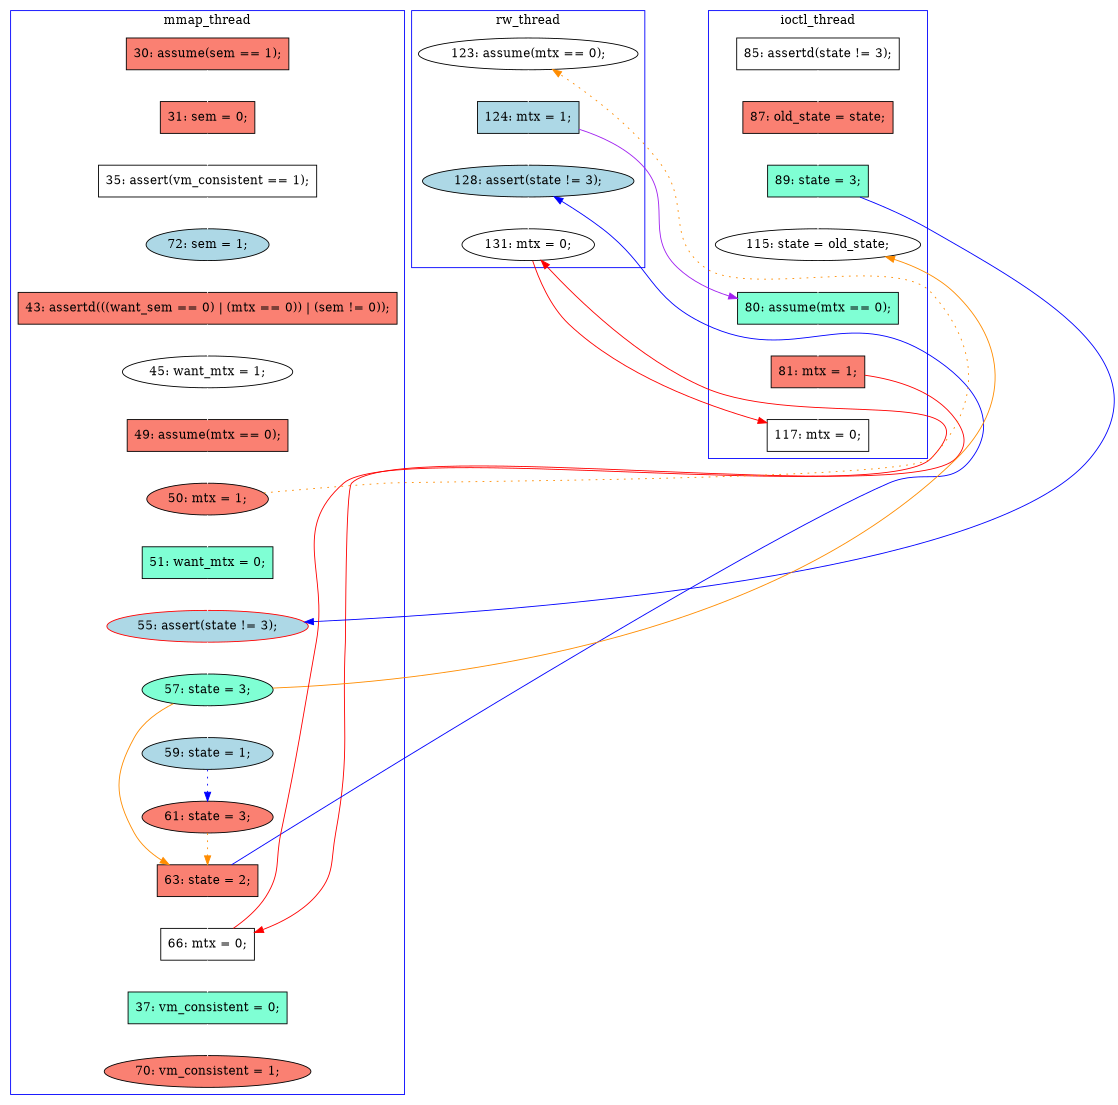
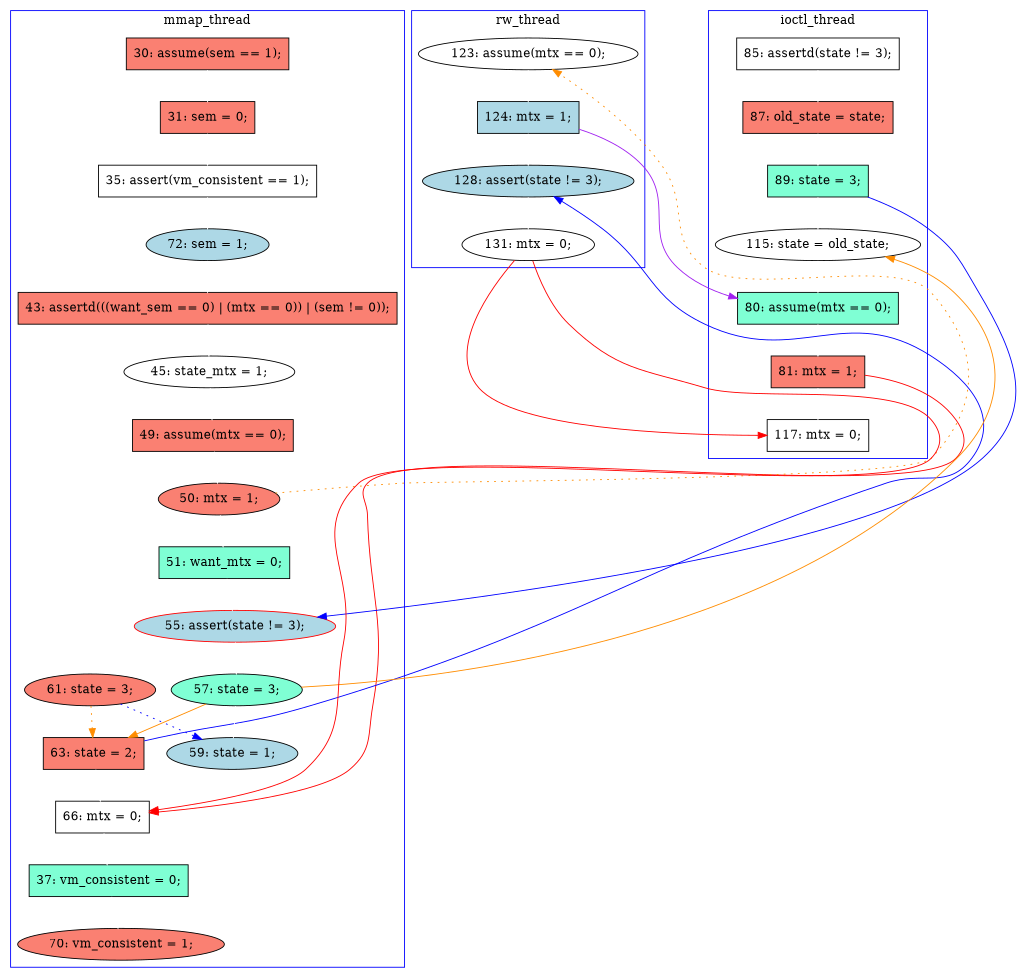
(208, 372) -> (209, 372)
(317, 523) -> (933, 422)
(208, 781) -> (155, 719)
